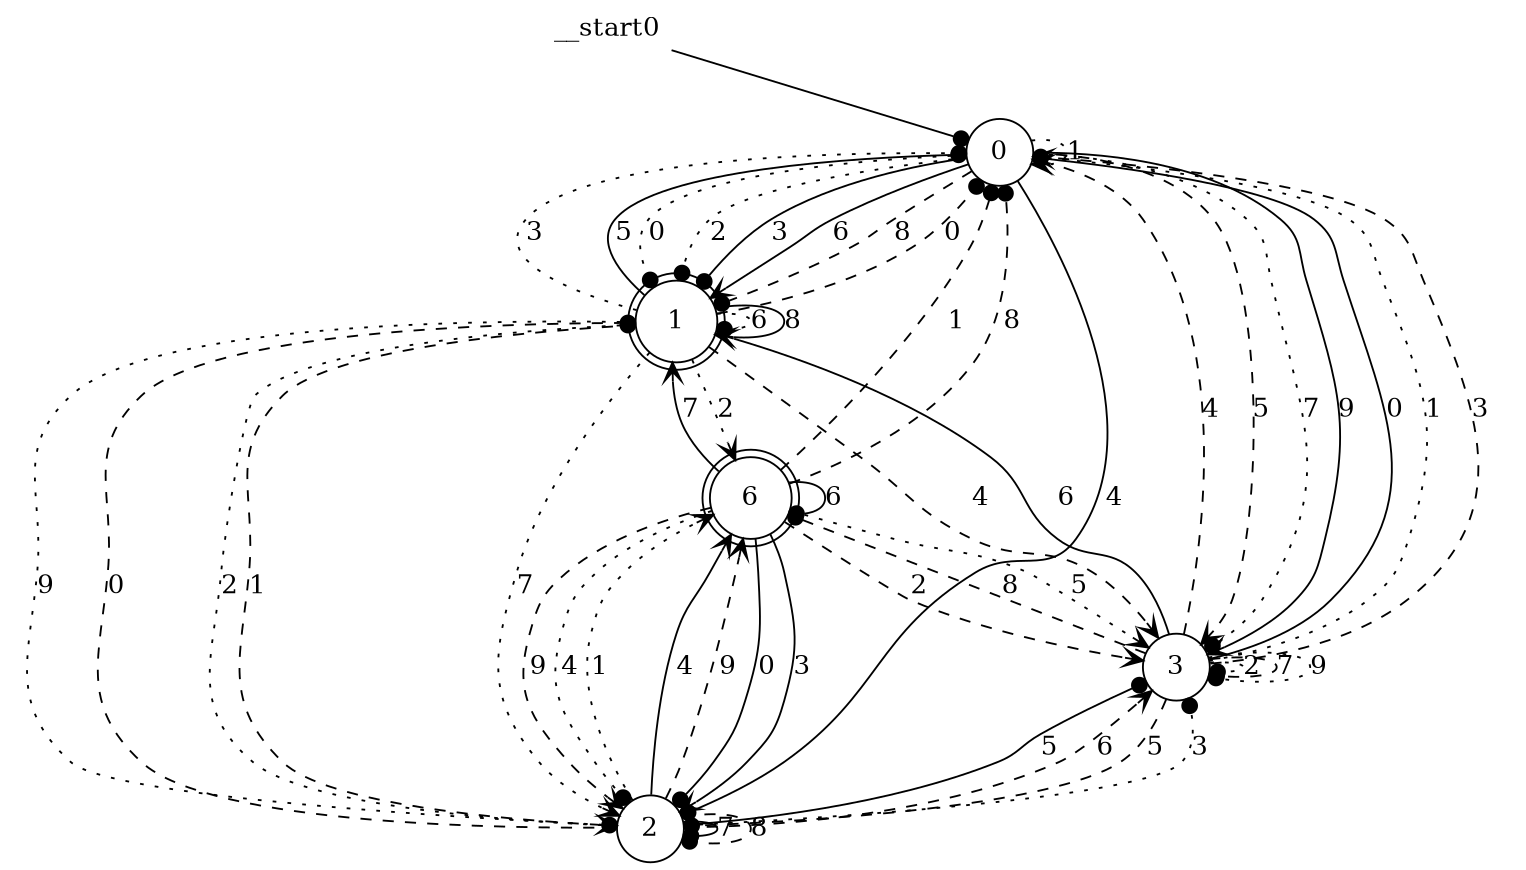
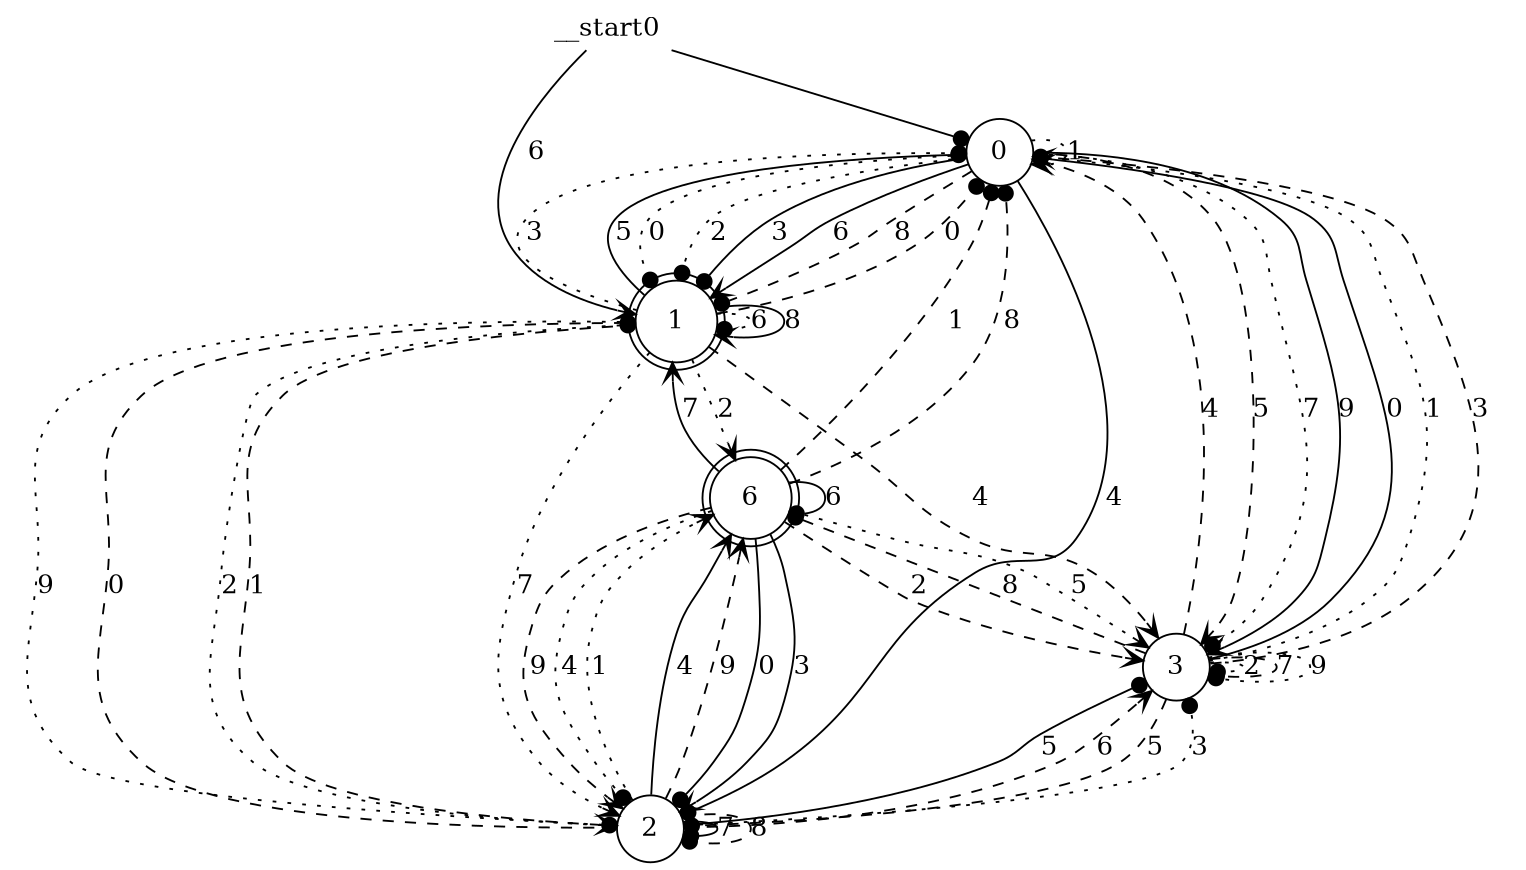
(982, 452) -> (499, 199)
